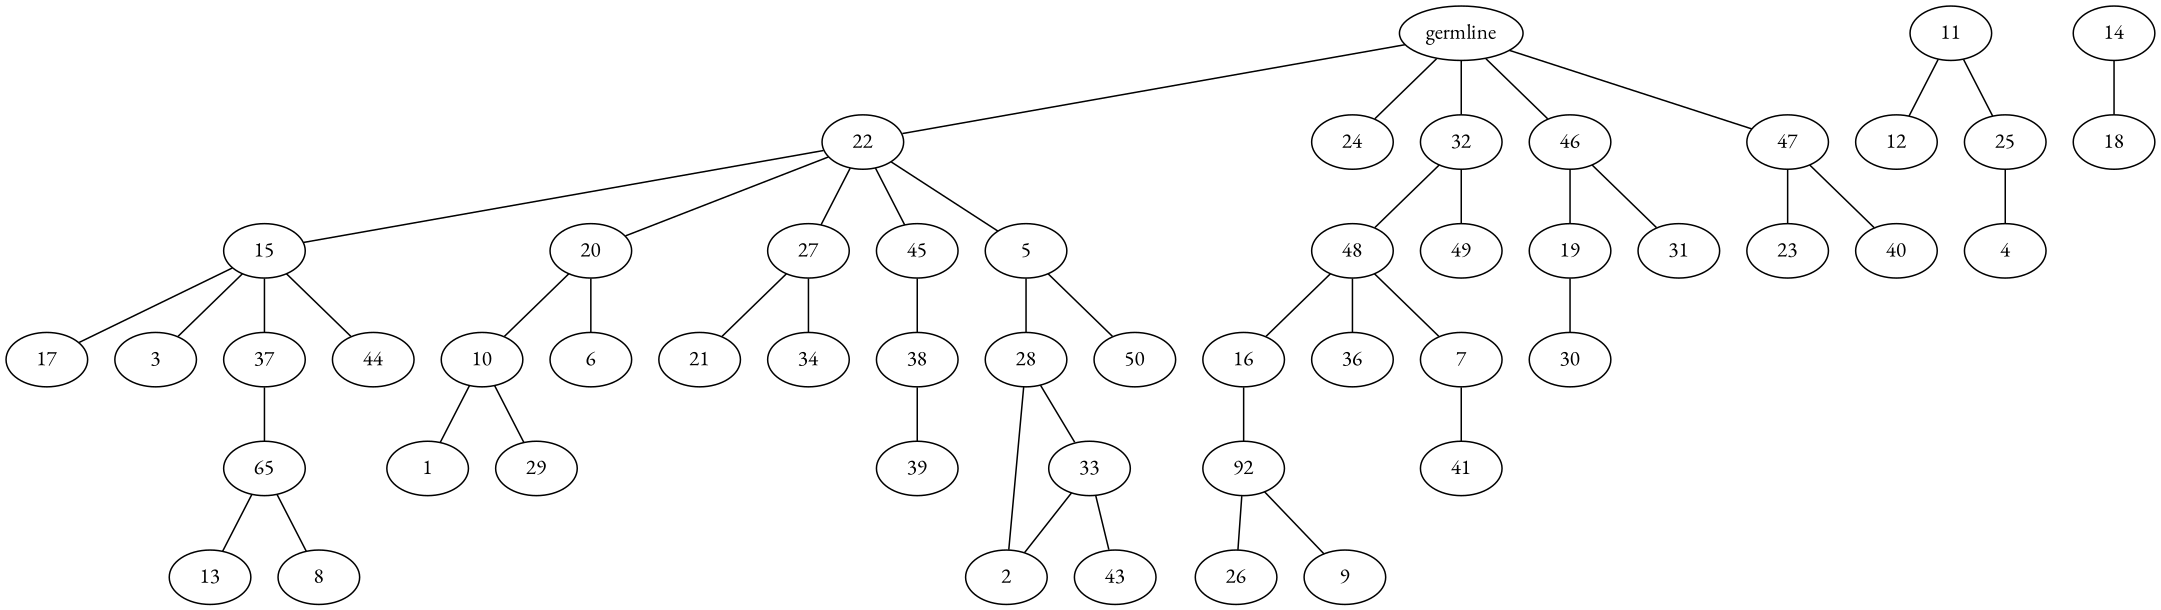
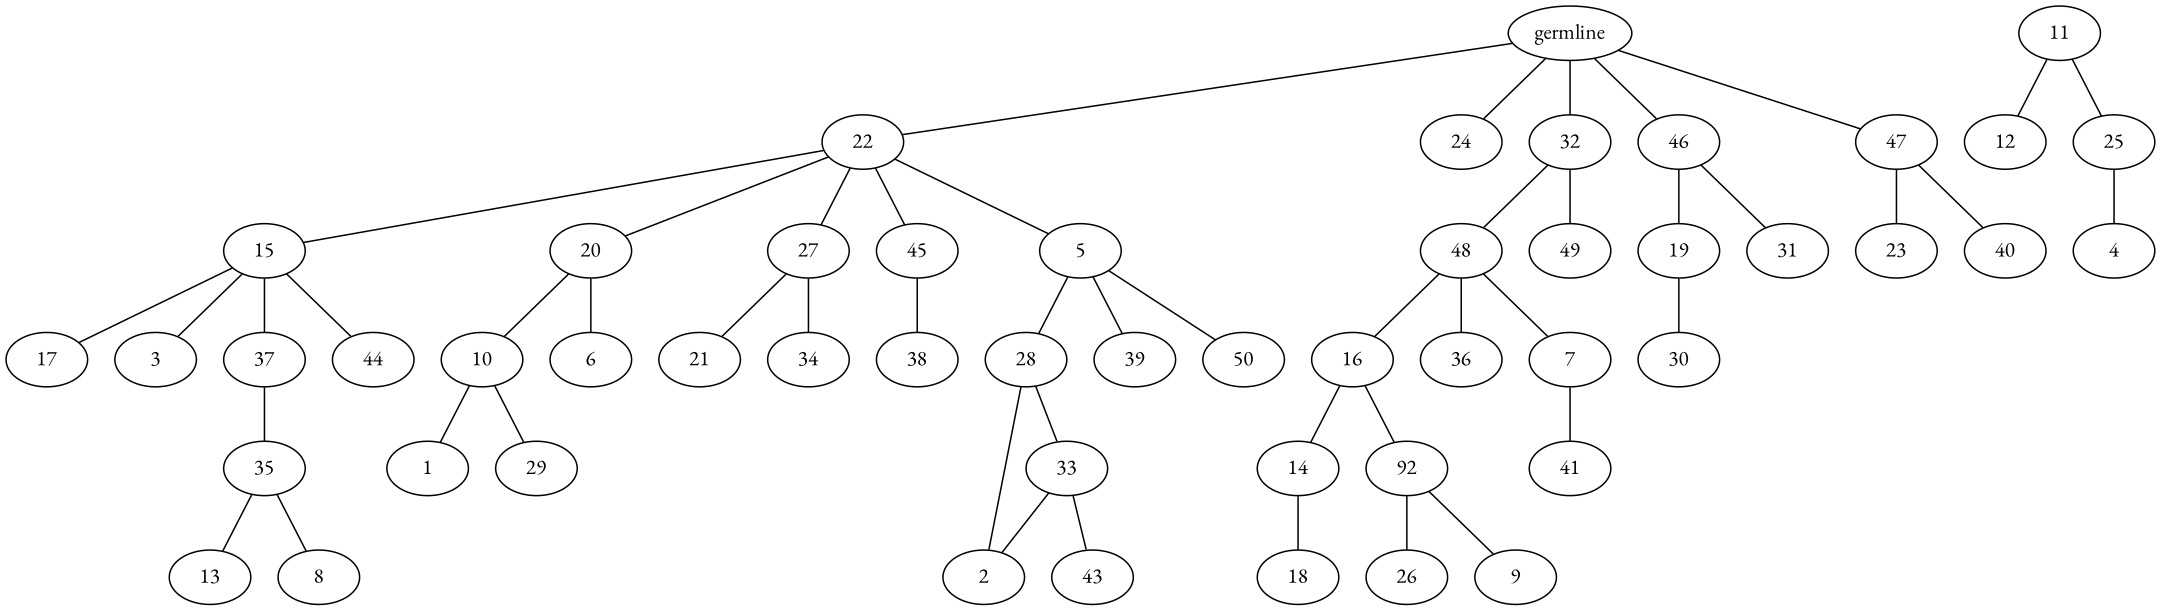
(917, 414) -> (1108, 305)
none -> (1325, 414)
(264, 468) -> (264, 468)
